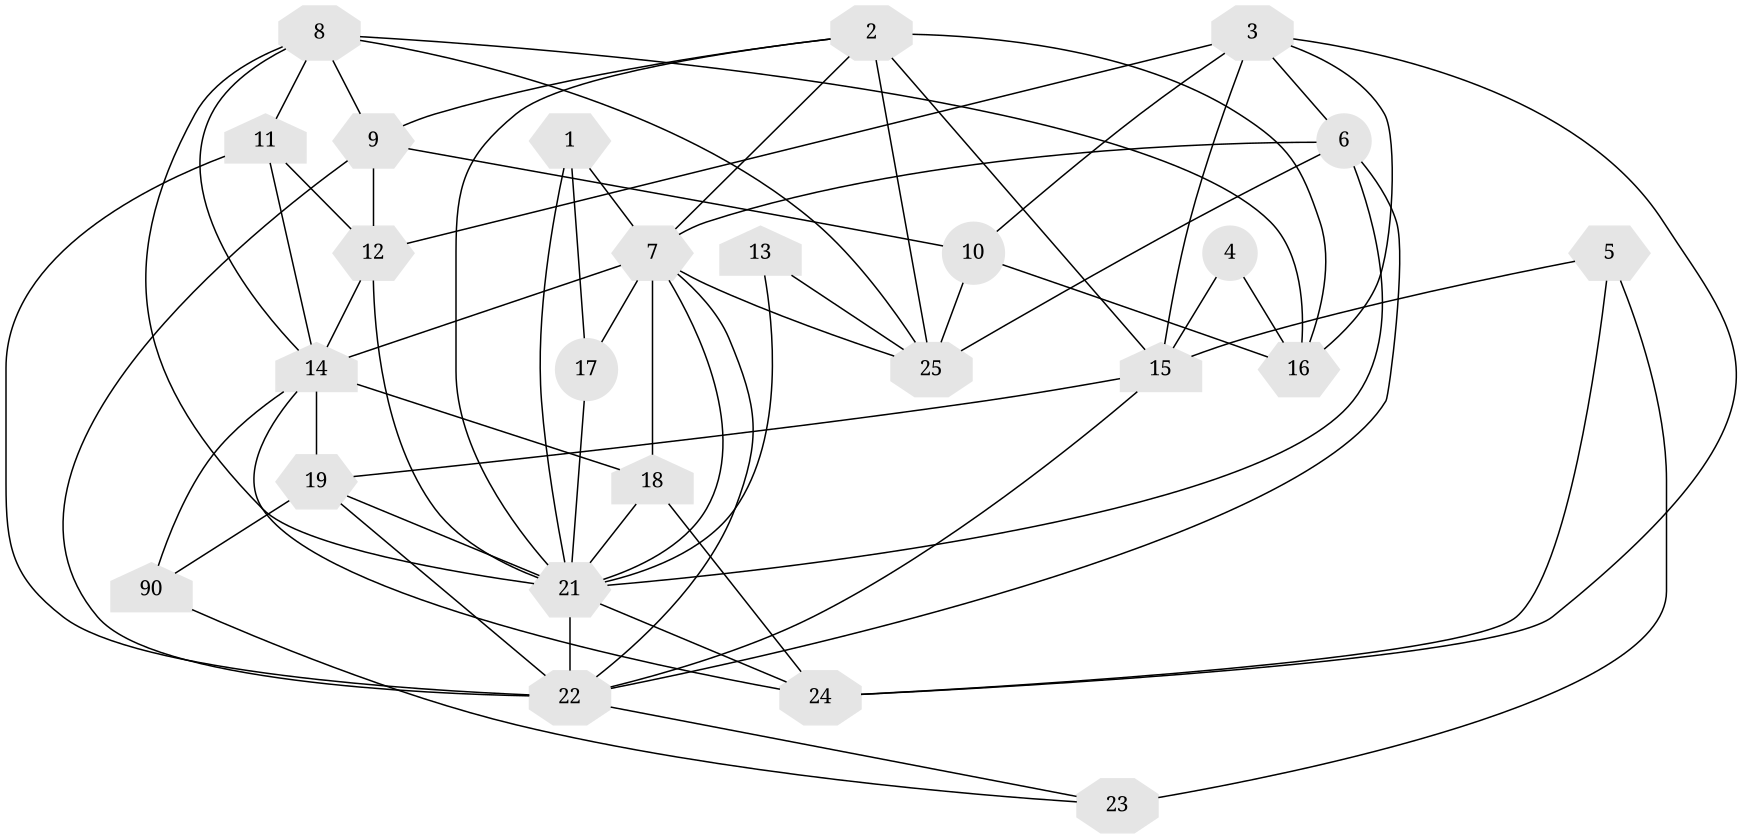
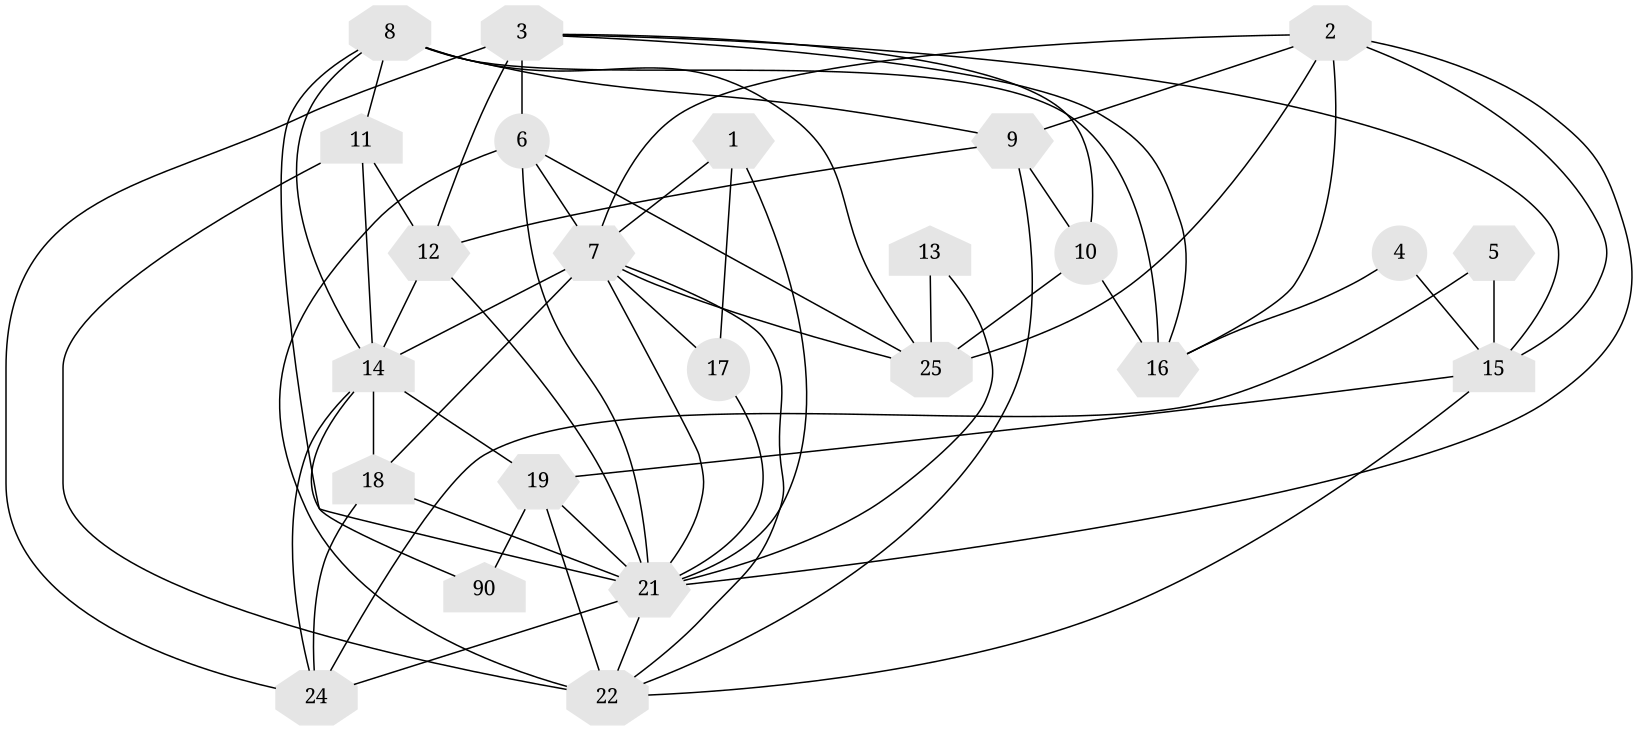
(1118, 806) -> none
